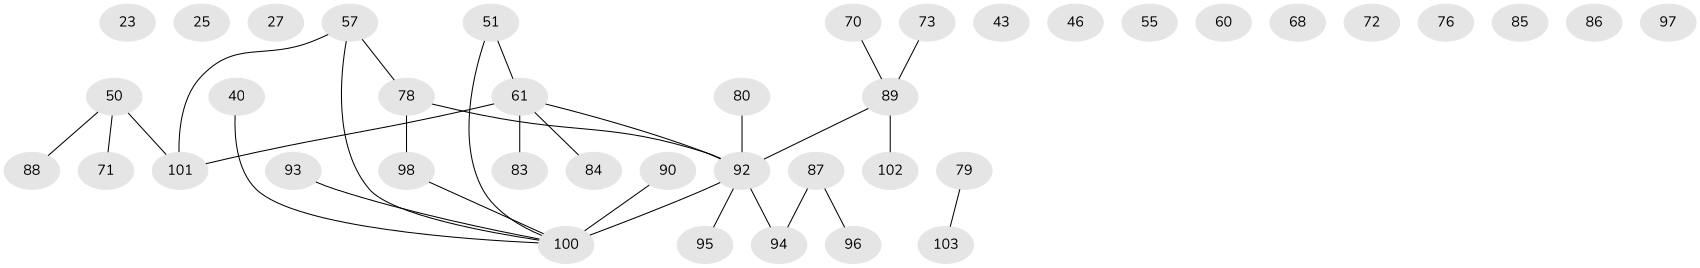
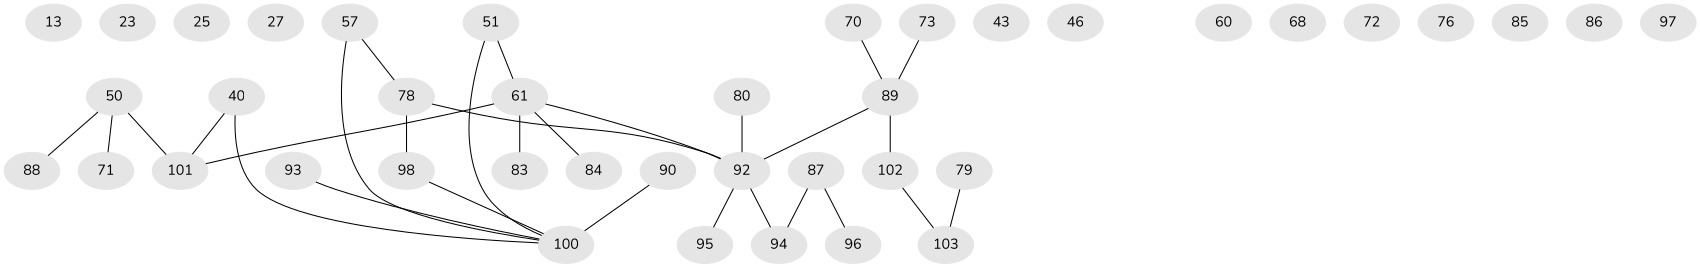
none -> (54, 23)
(1150, 23) -> none
(223, 60) -> (208, 134)
none -> (918, 208)
(655, 210) -> none
